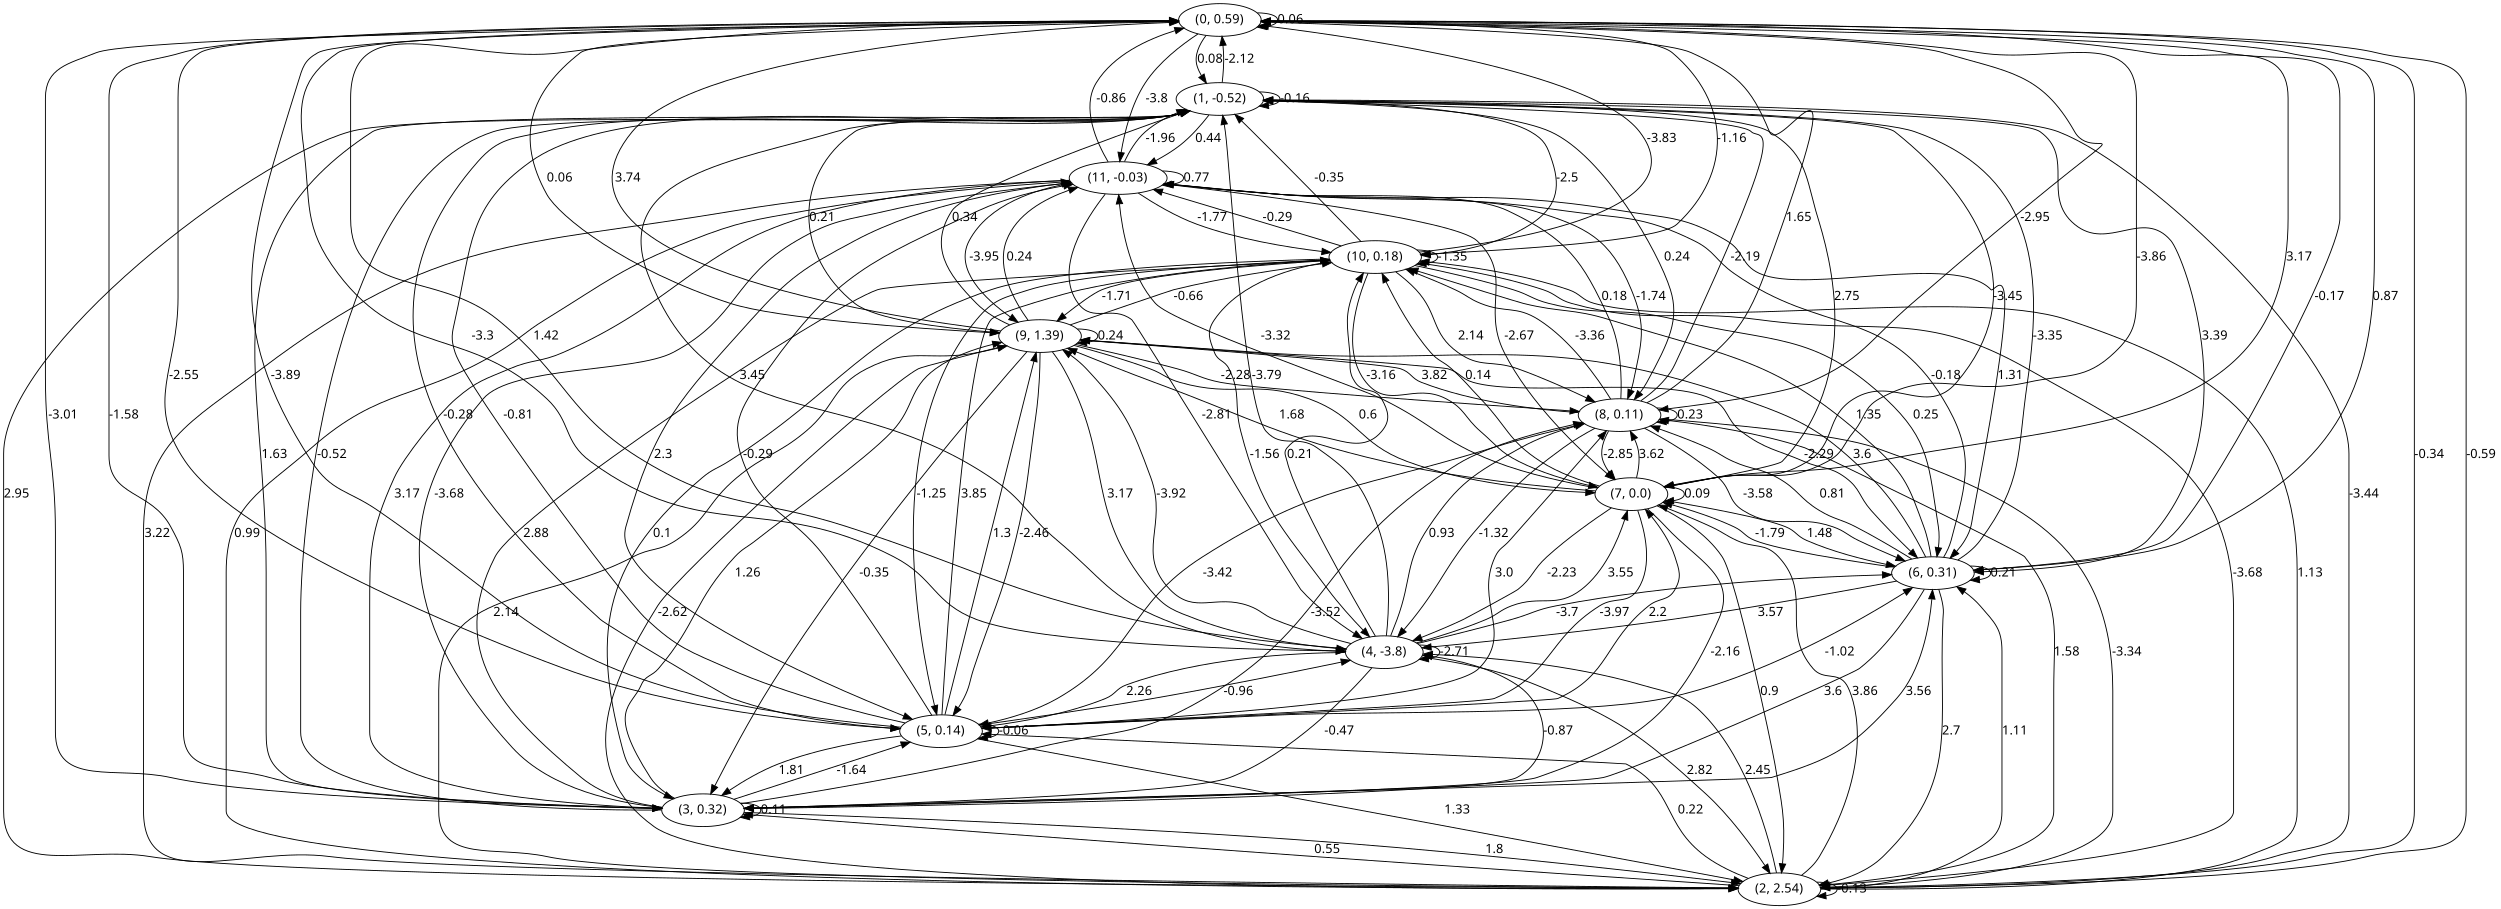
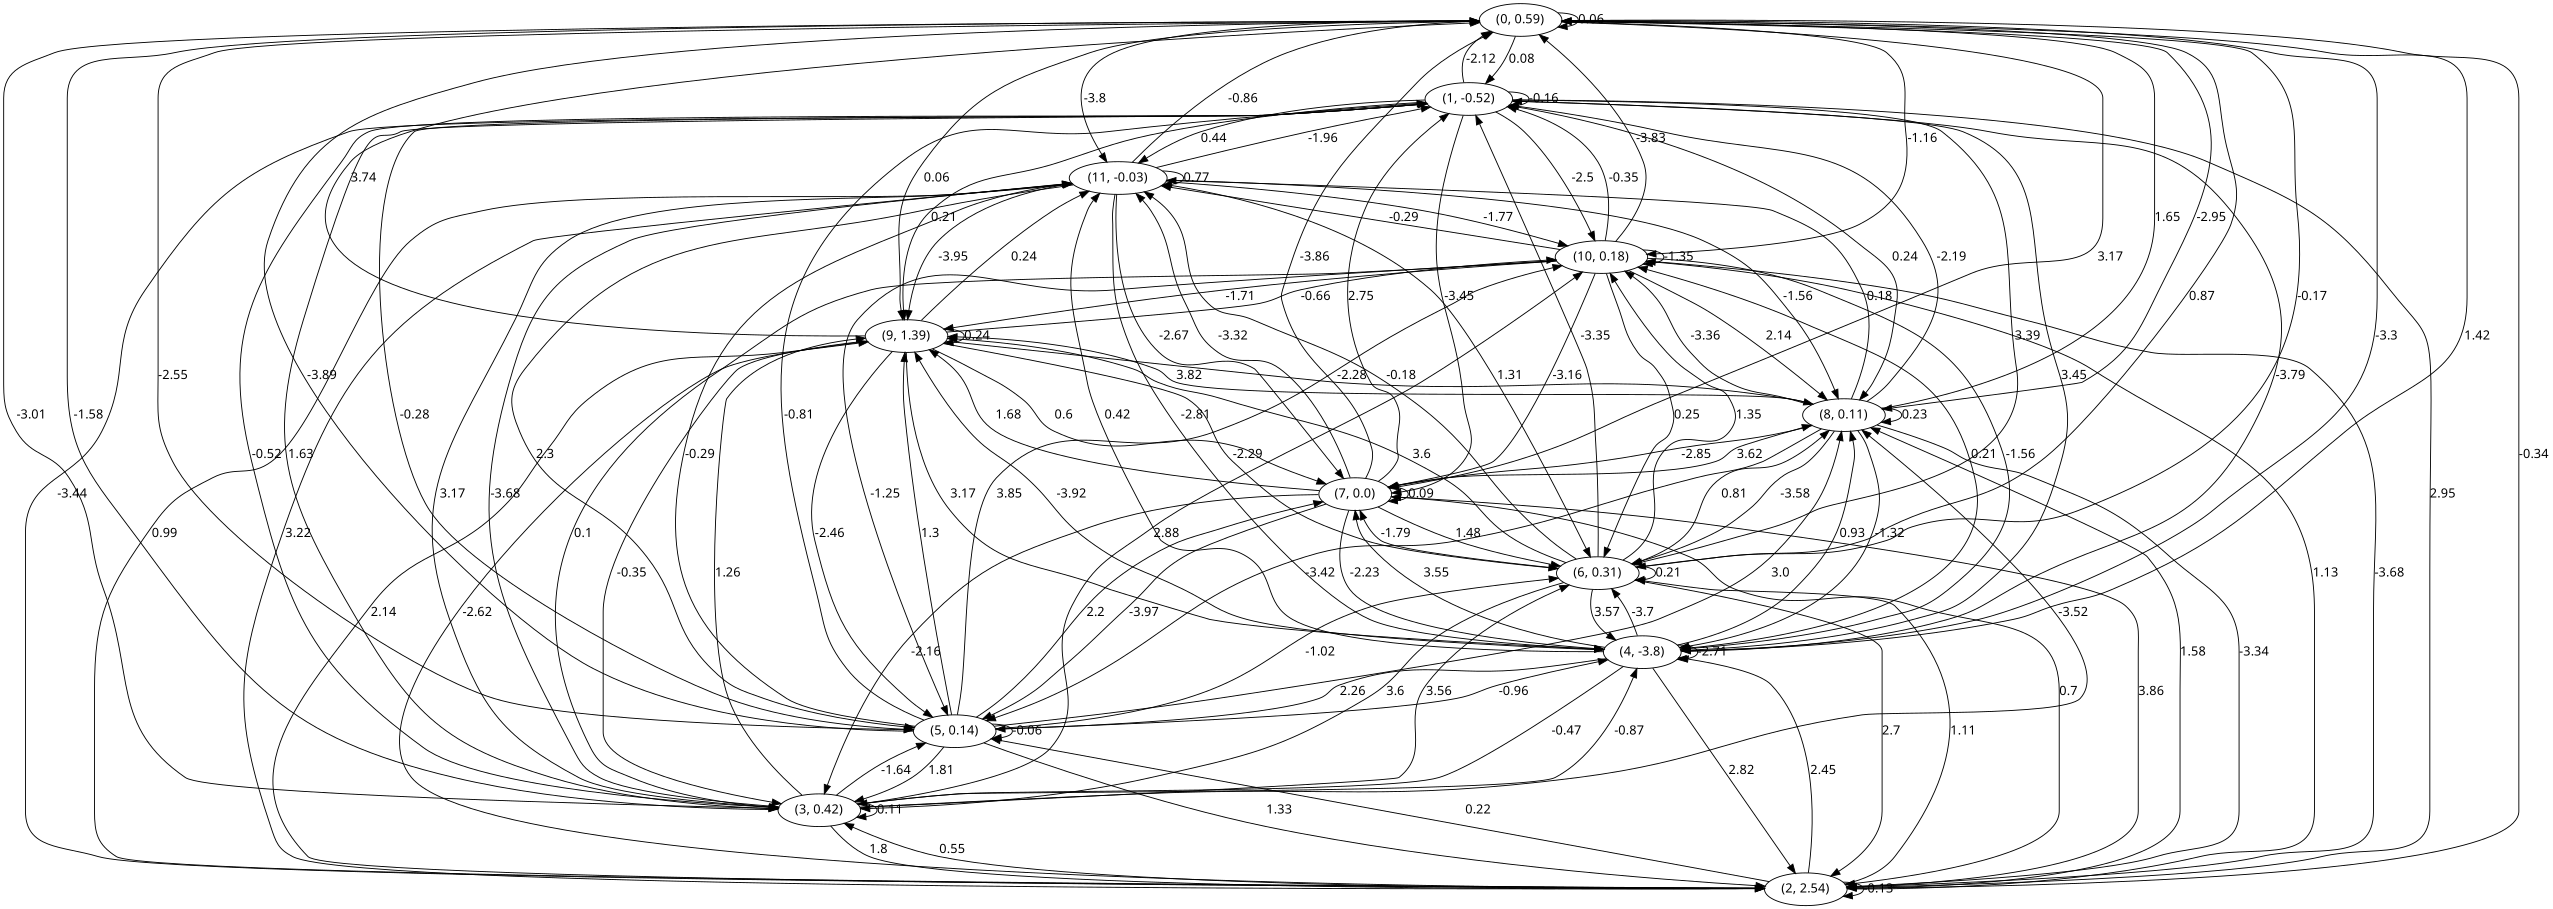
(1014, 176) -> none
(2466, 180) -> none
(1651, 297) -> (1799, 297)
(1470, 387) -> none
none -> (1219, 549)
(1770, 692) -> (2069, 692)
(703, 810) -> (819, 810)
